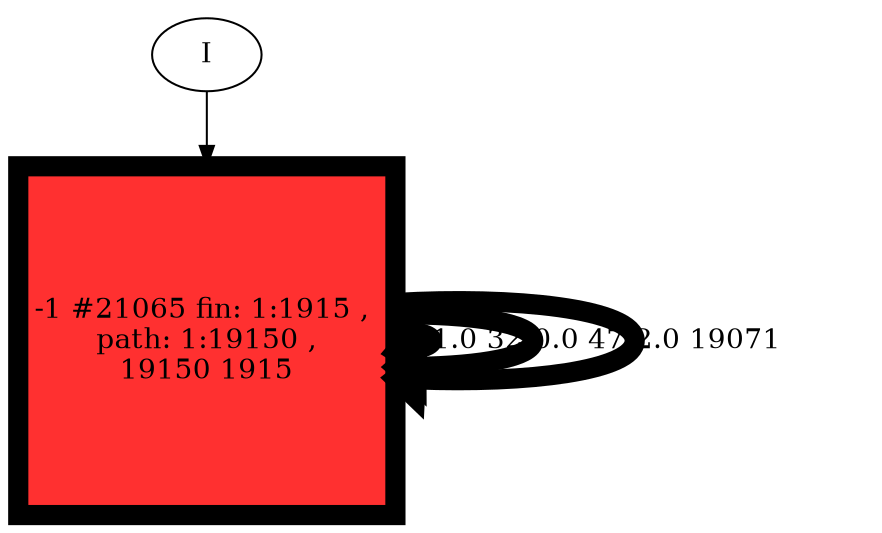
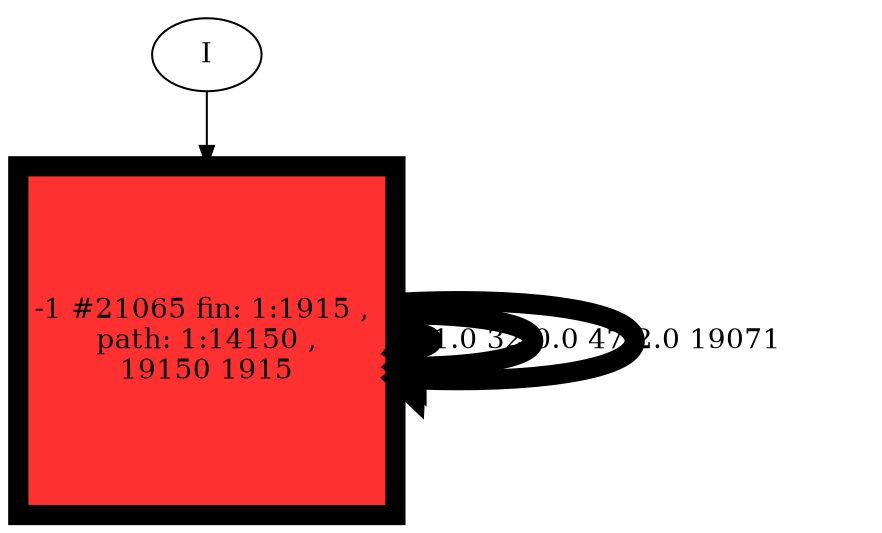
(207, 341) -> (207, 341)
